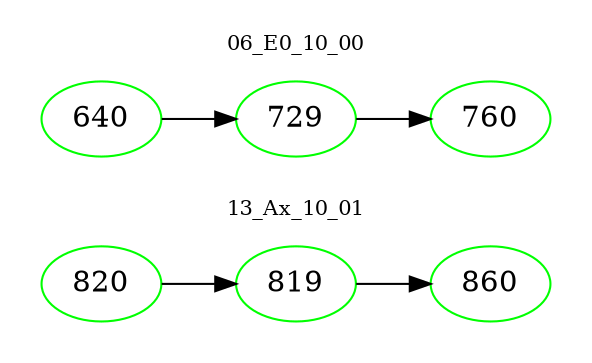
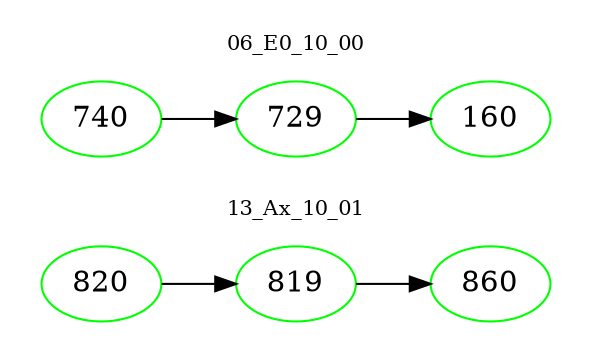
(101, 119) -> (101, 119)
(491, 119) -> (491, 119)
